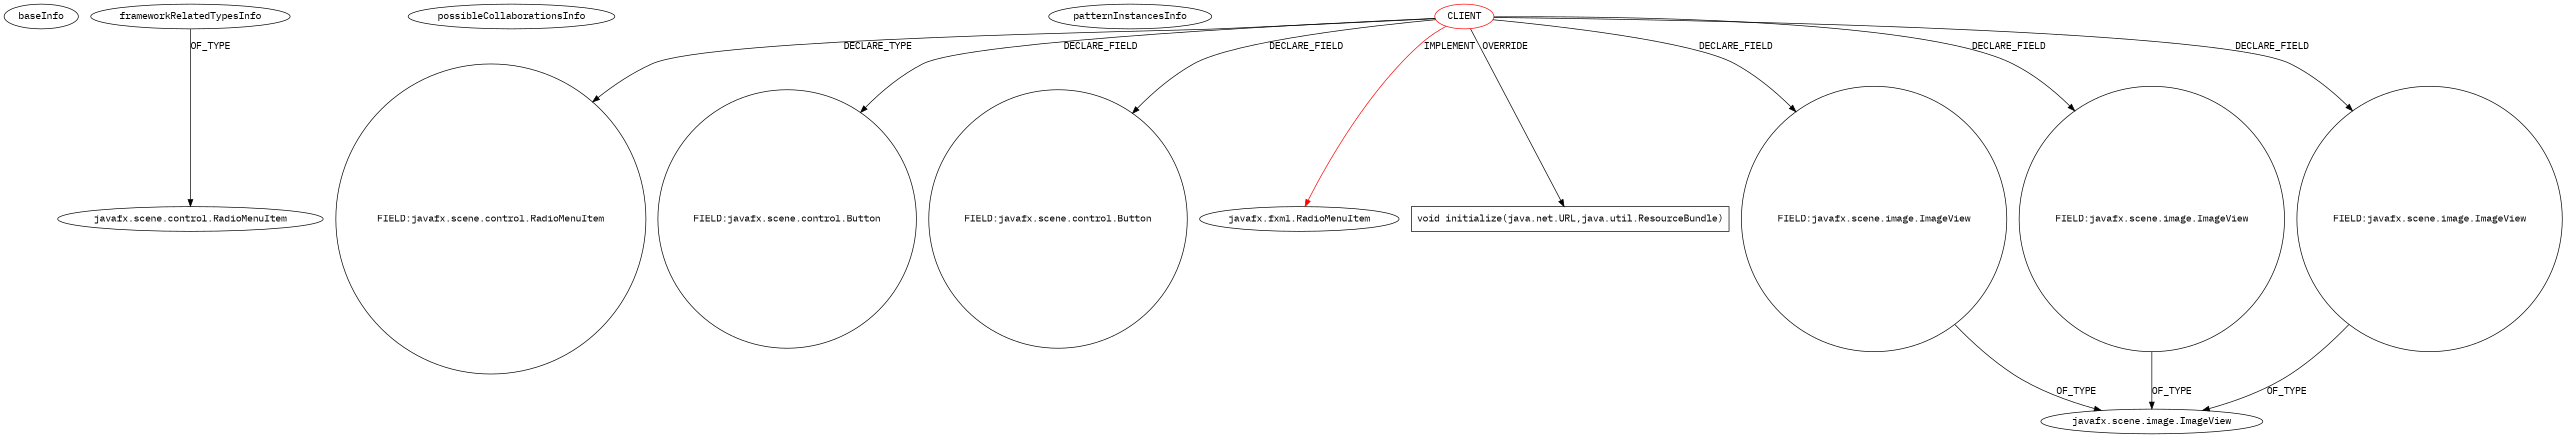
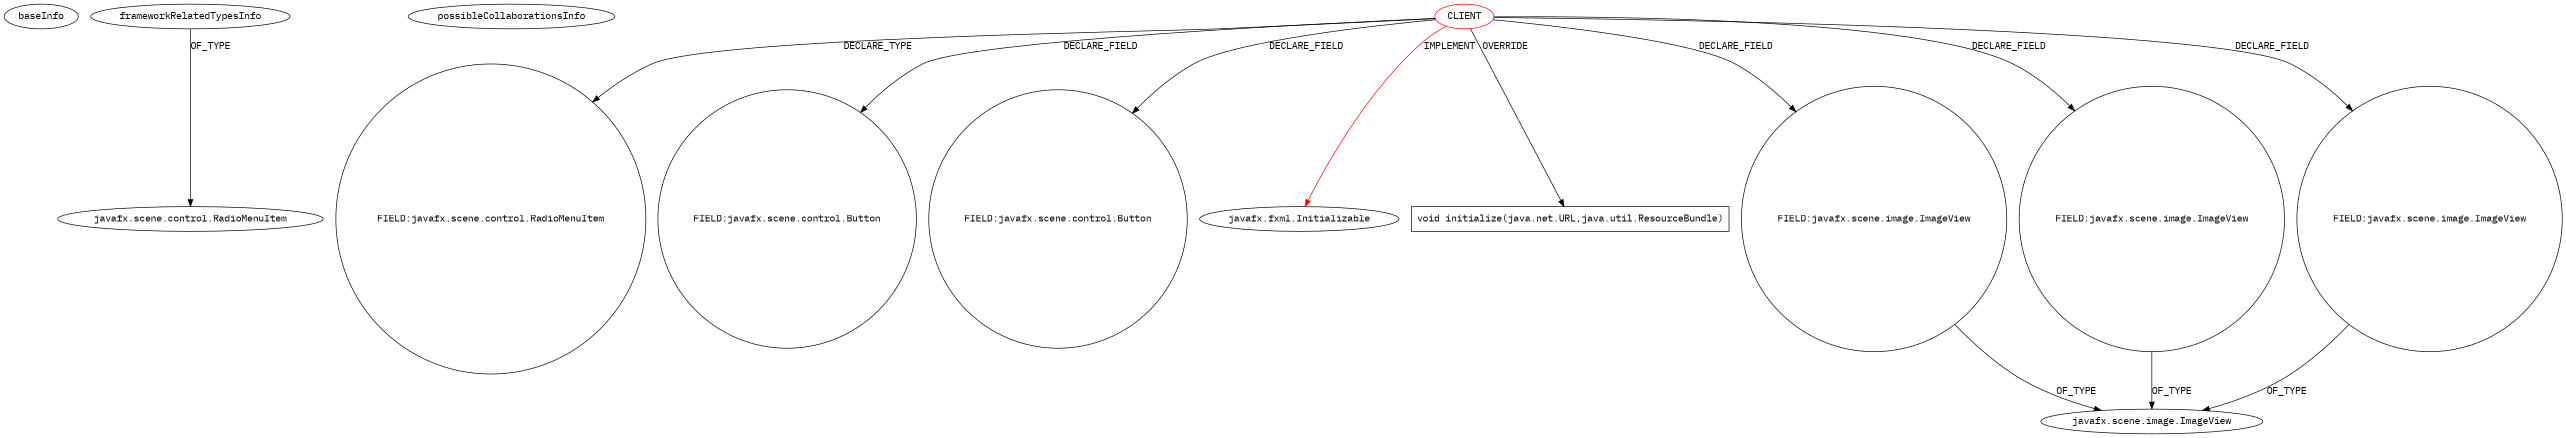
(1130, 16) -> none
(1299, 219) -> (1299, 219)
